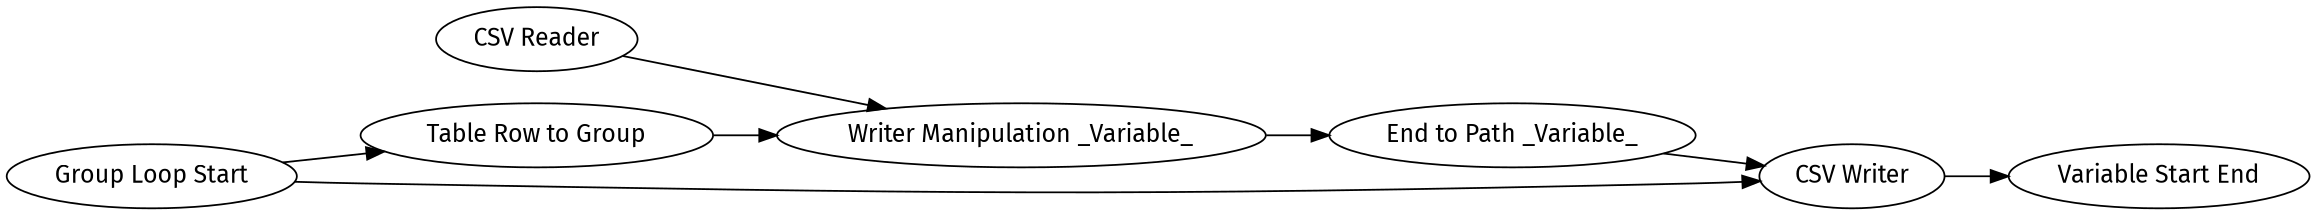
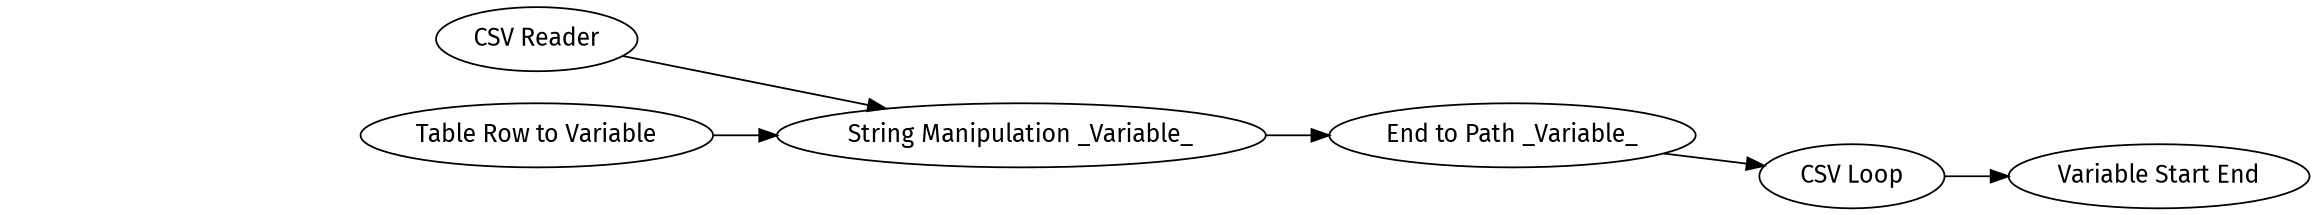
(537, 135) -> (537, 135)
(1021, 135) -> (1021, 135)
(152, 176) -> none
(1852, 176) -> (1852, 176)
